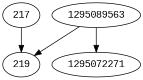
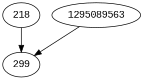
(21, 15) -> (21, 15)
(21, 65) -> (21, 65)
(96, 65) -> none
